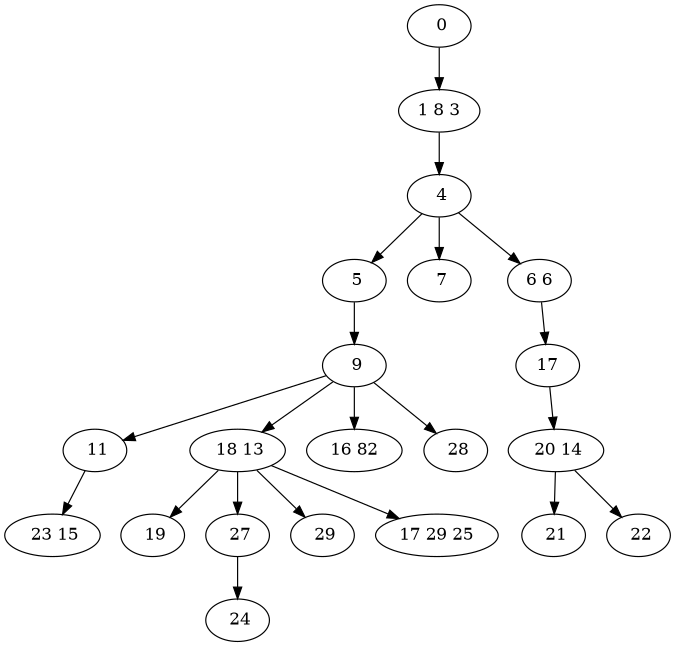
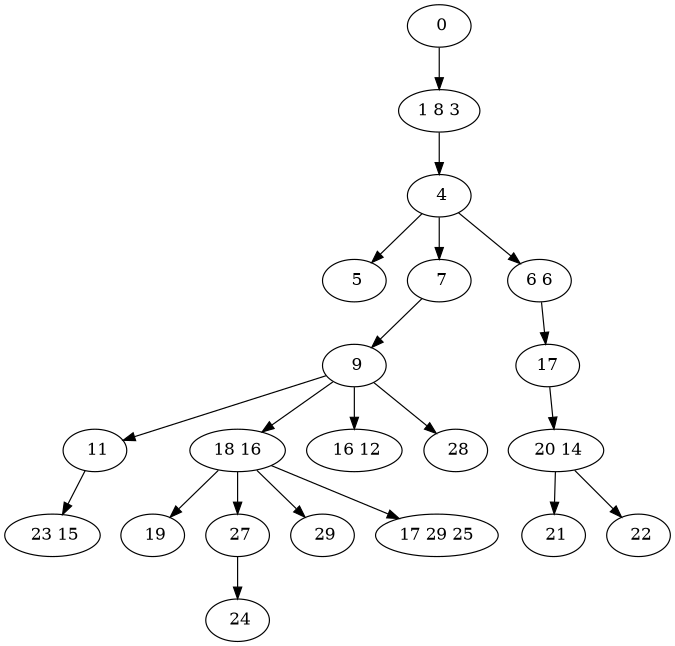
(354, 317) -> (401, 319)
(238, 450) -> (238, 450)
(354, 450) -> (354, 450)
